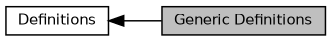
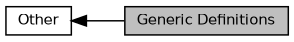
(57, 21) -> (39, 21)
